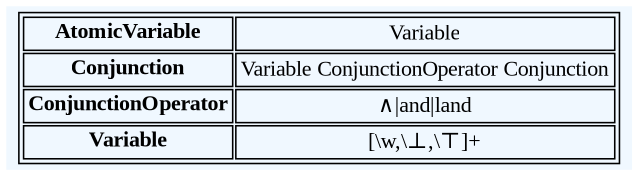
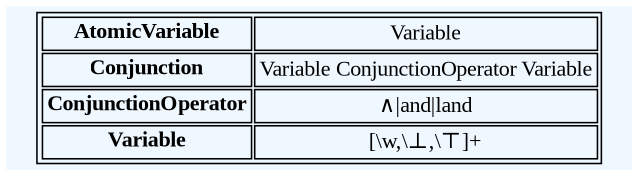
(425, 69) -> (426, 69)
